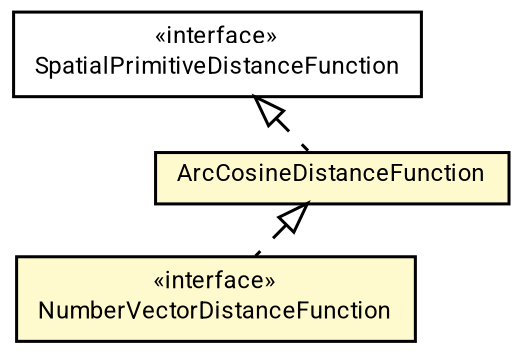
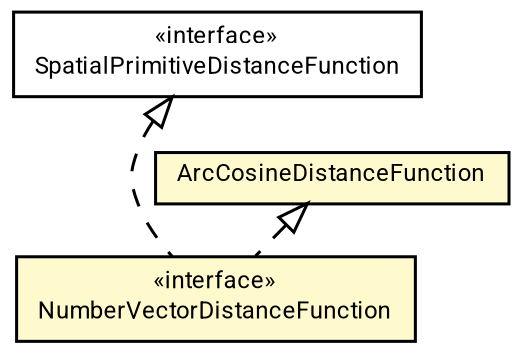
(292, 135) -> (134, 192)
